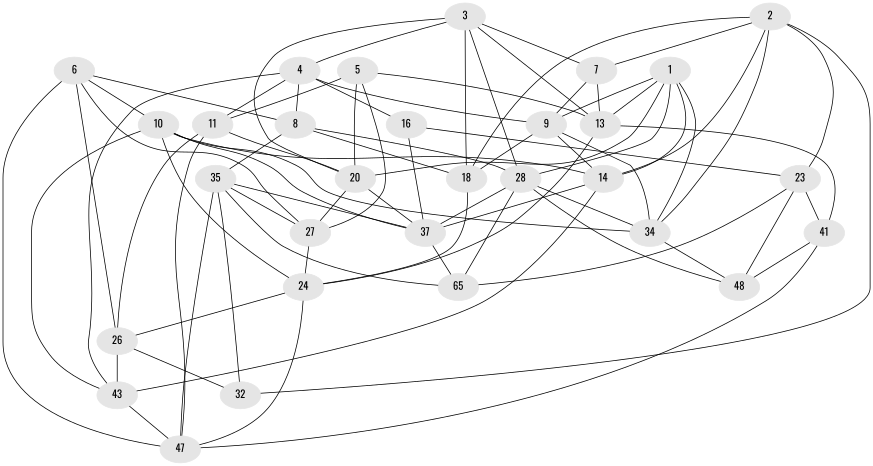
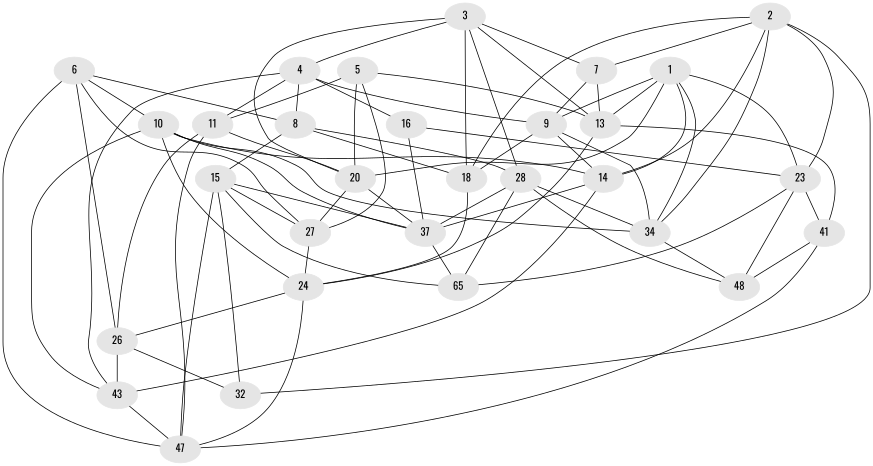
(625, 150) -> (757, 104)
(216, 179) -> (216, 179)
